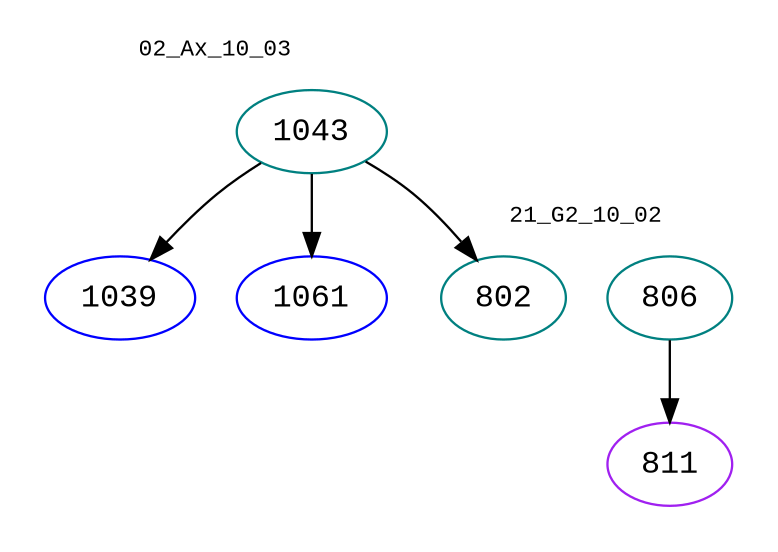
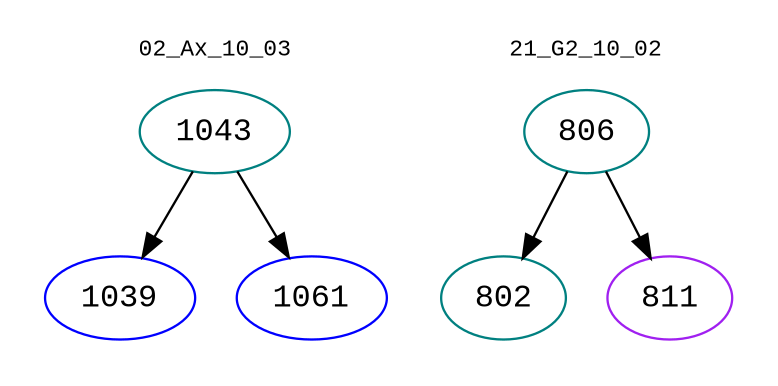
(438, 216) -> (550, 204)
